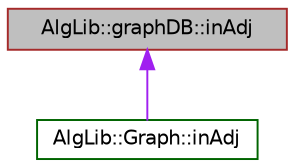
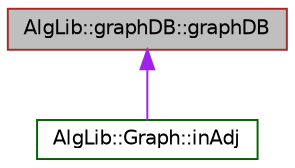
(147, 29) -> (147, 29)
